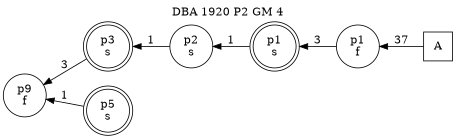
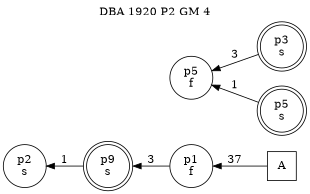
(156, 46) -> none
(275, 46) -> (108, 166)
(25, 95) -> (191, 78)
